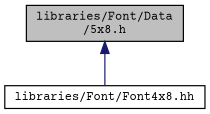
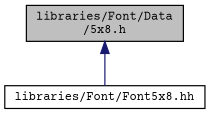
(105, 97) -> (105, 97)
